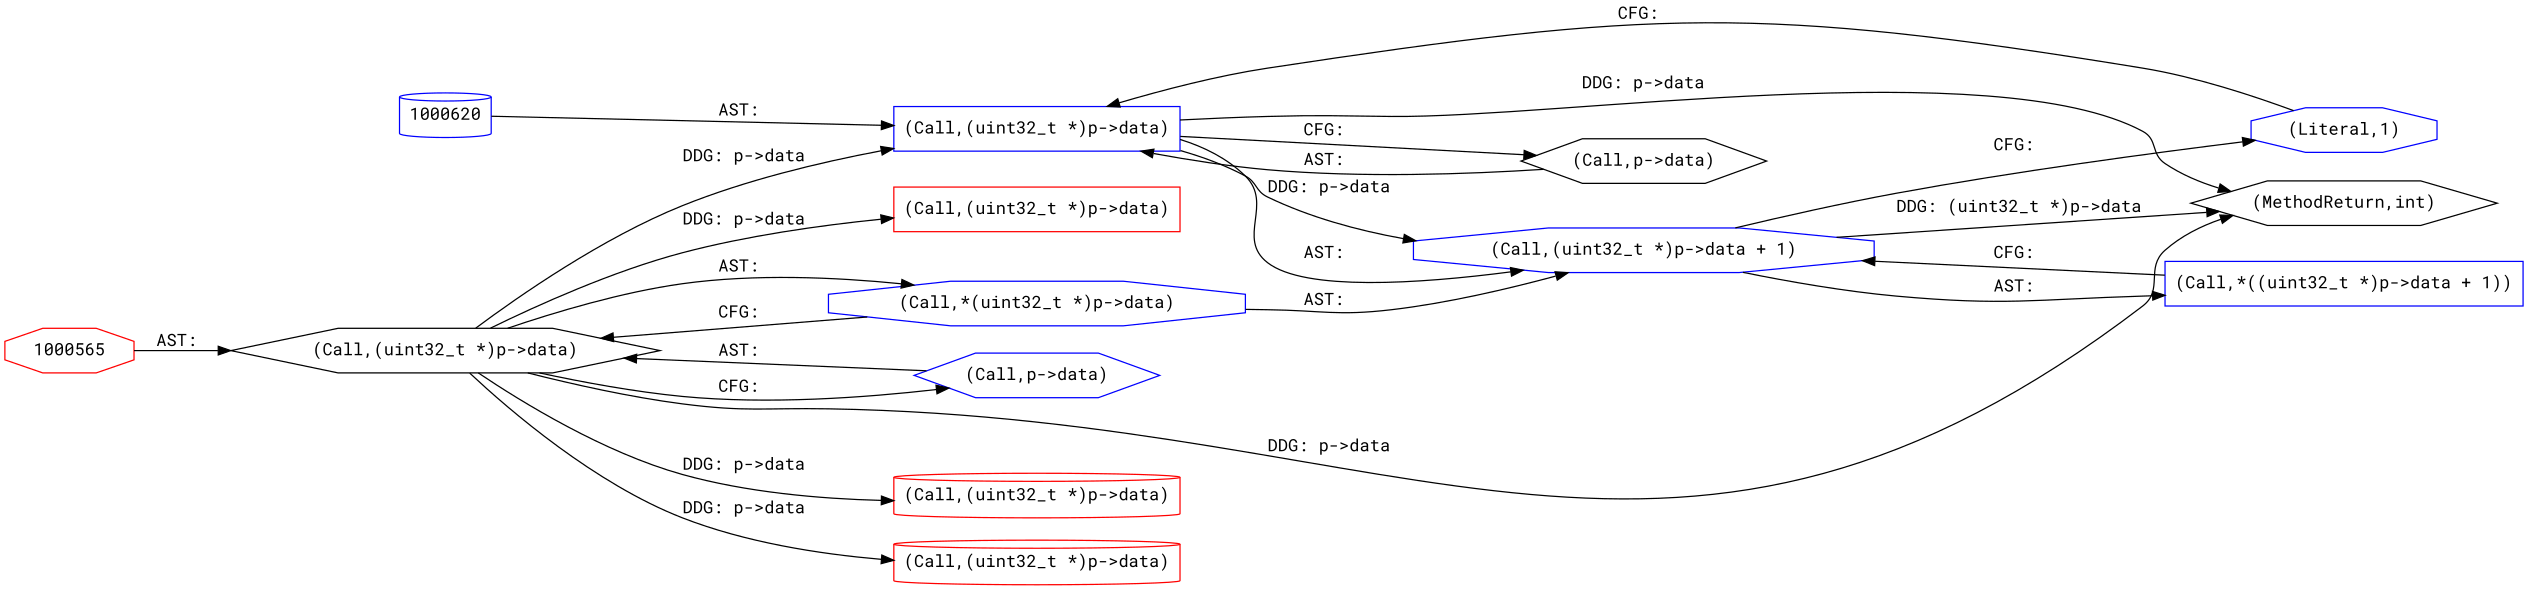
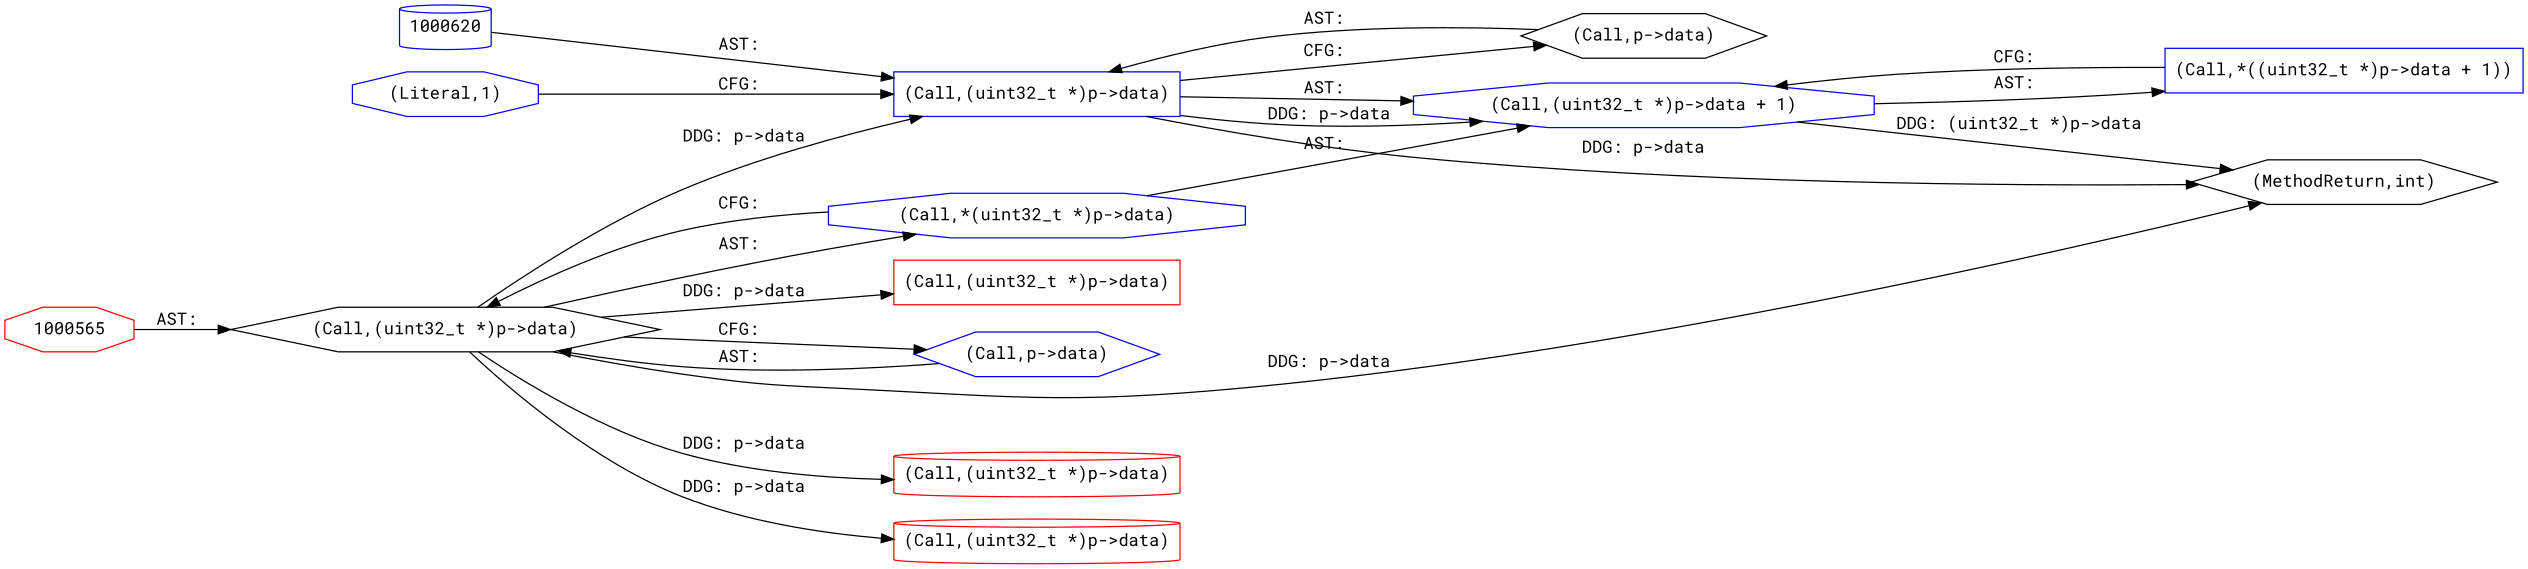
(1988, 178) -> none
